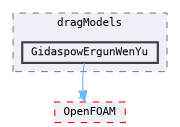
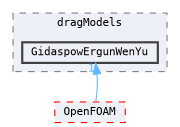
(83, 78) -> (97, 88)
